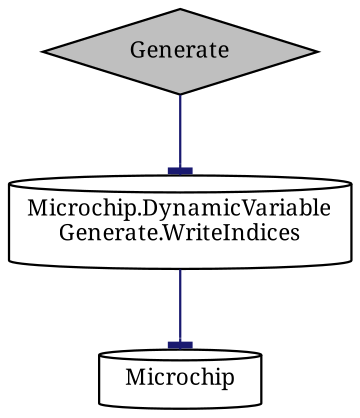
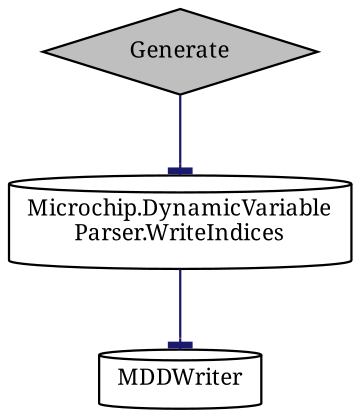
(180, 222) -> (180, 222)
(180, 379) -> (180, 379)
